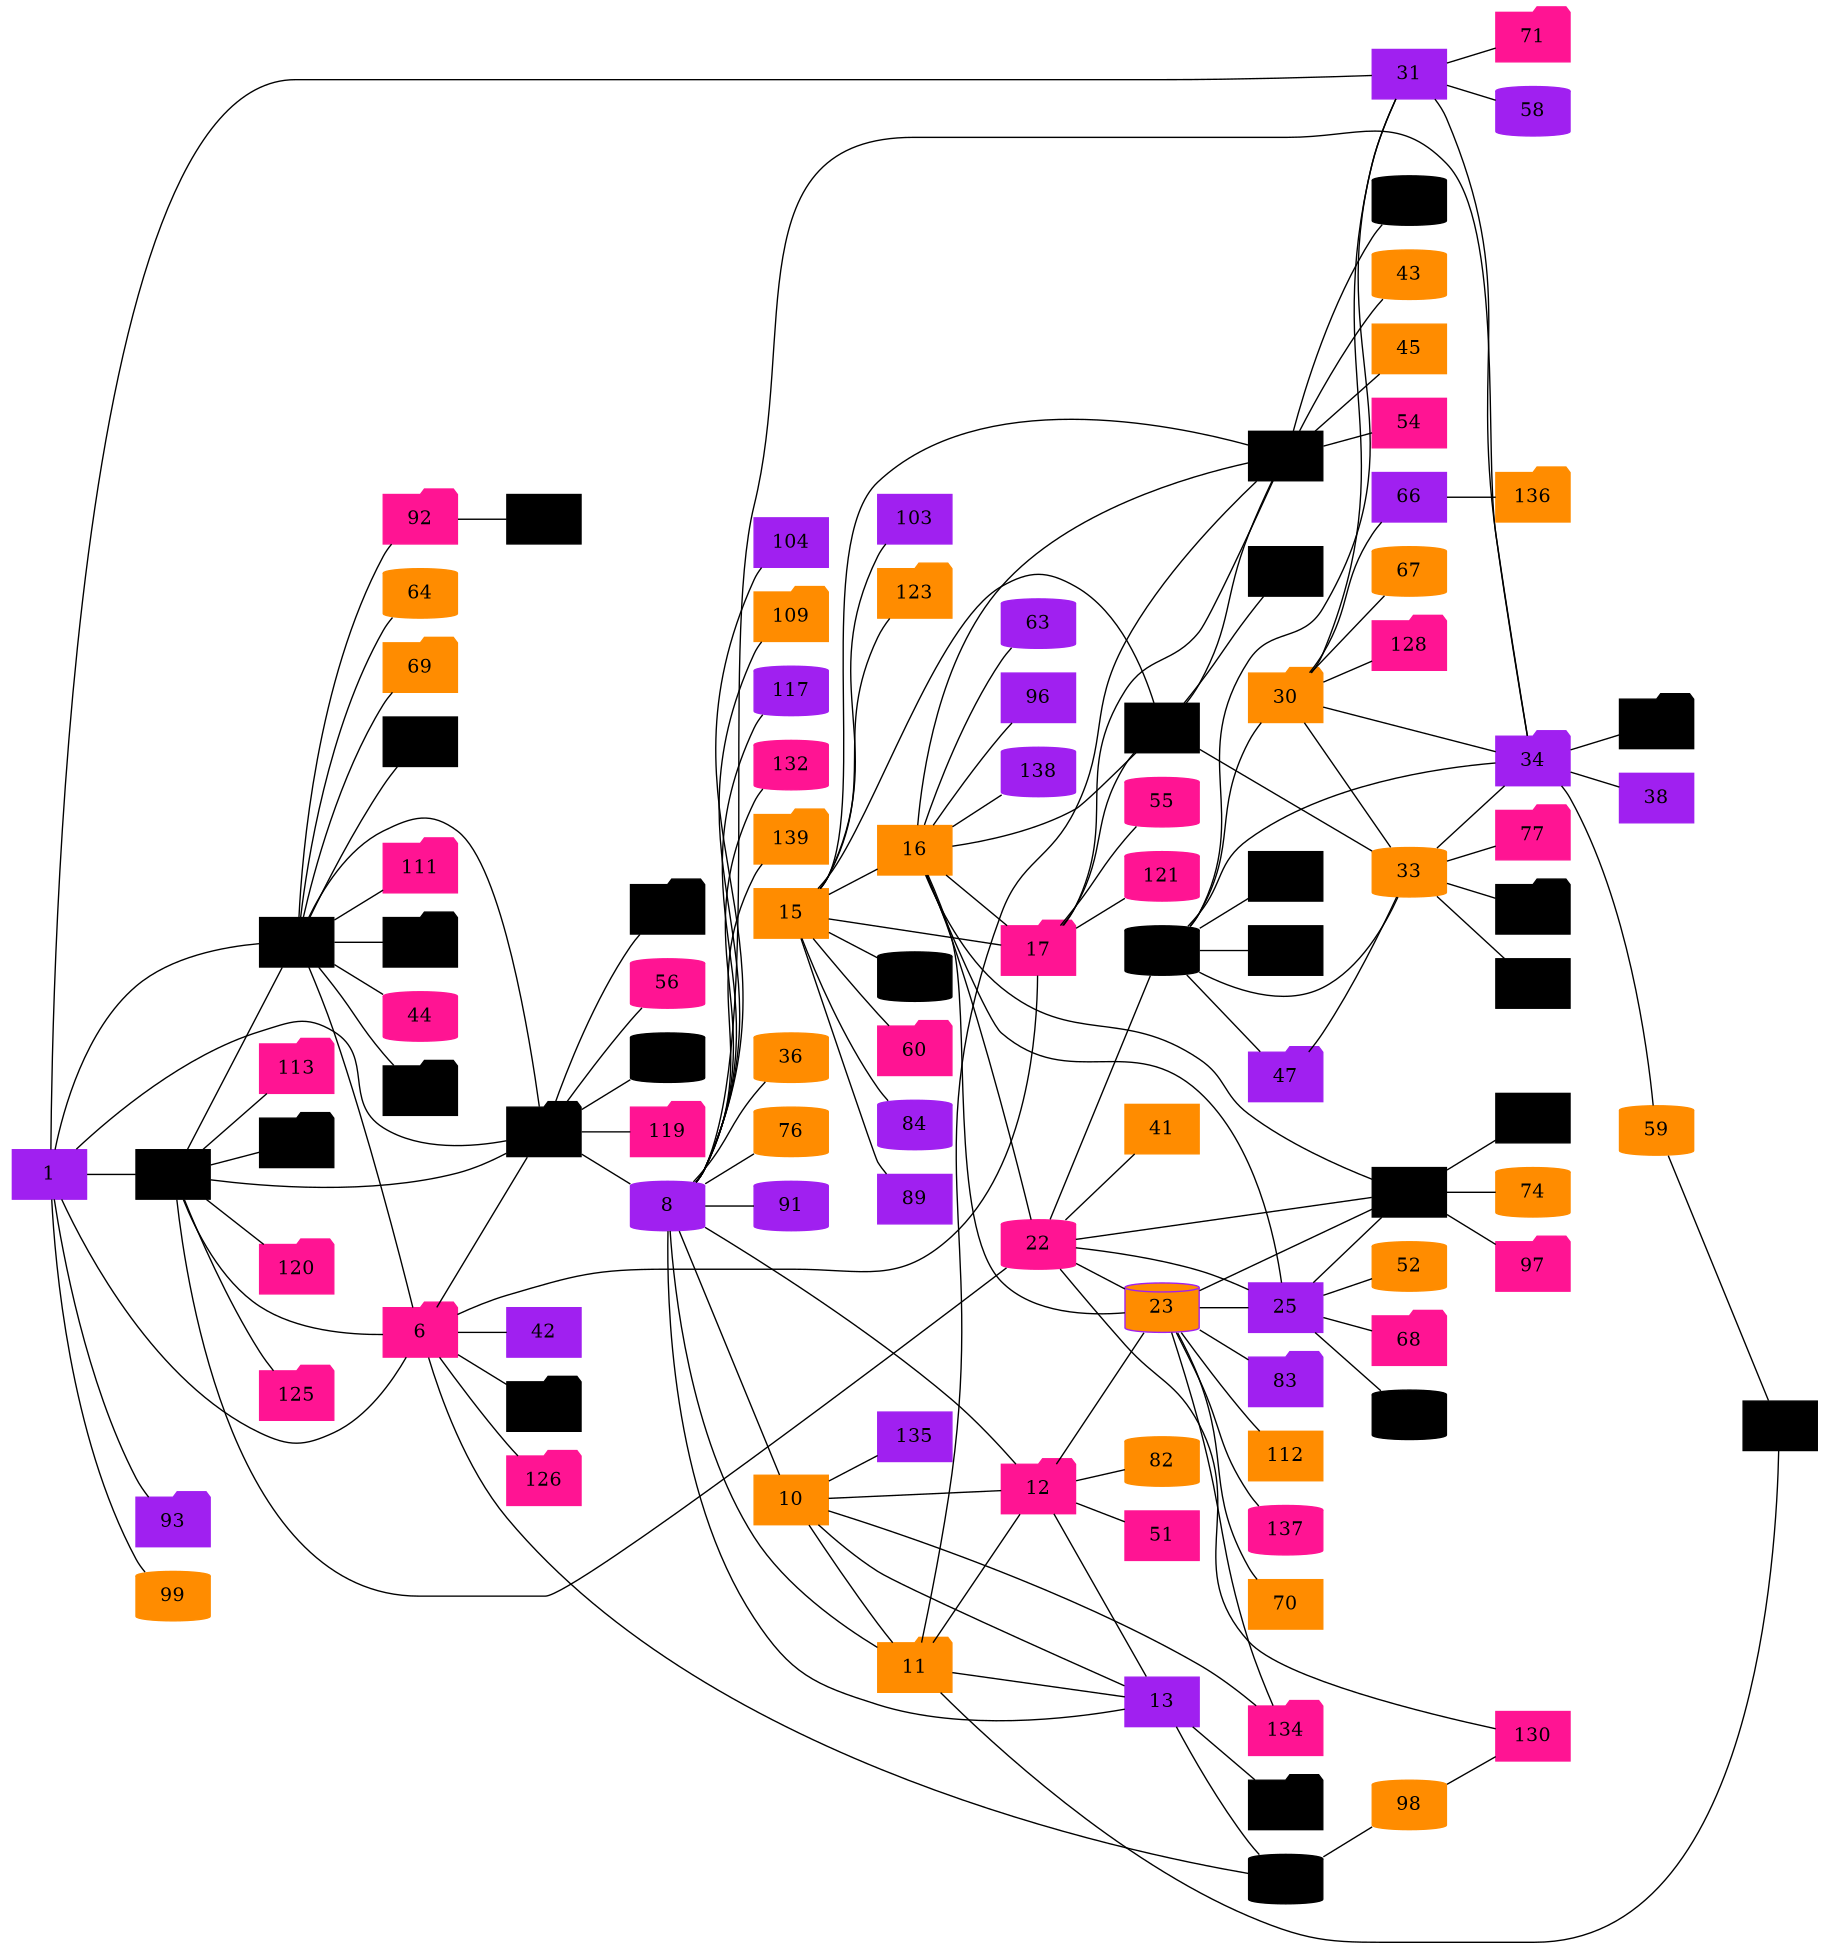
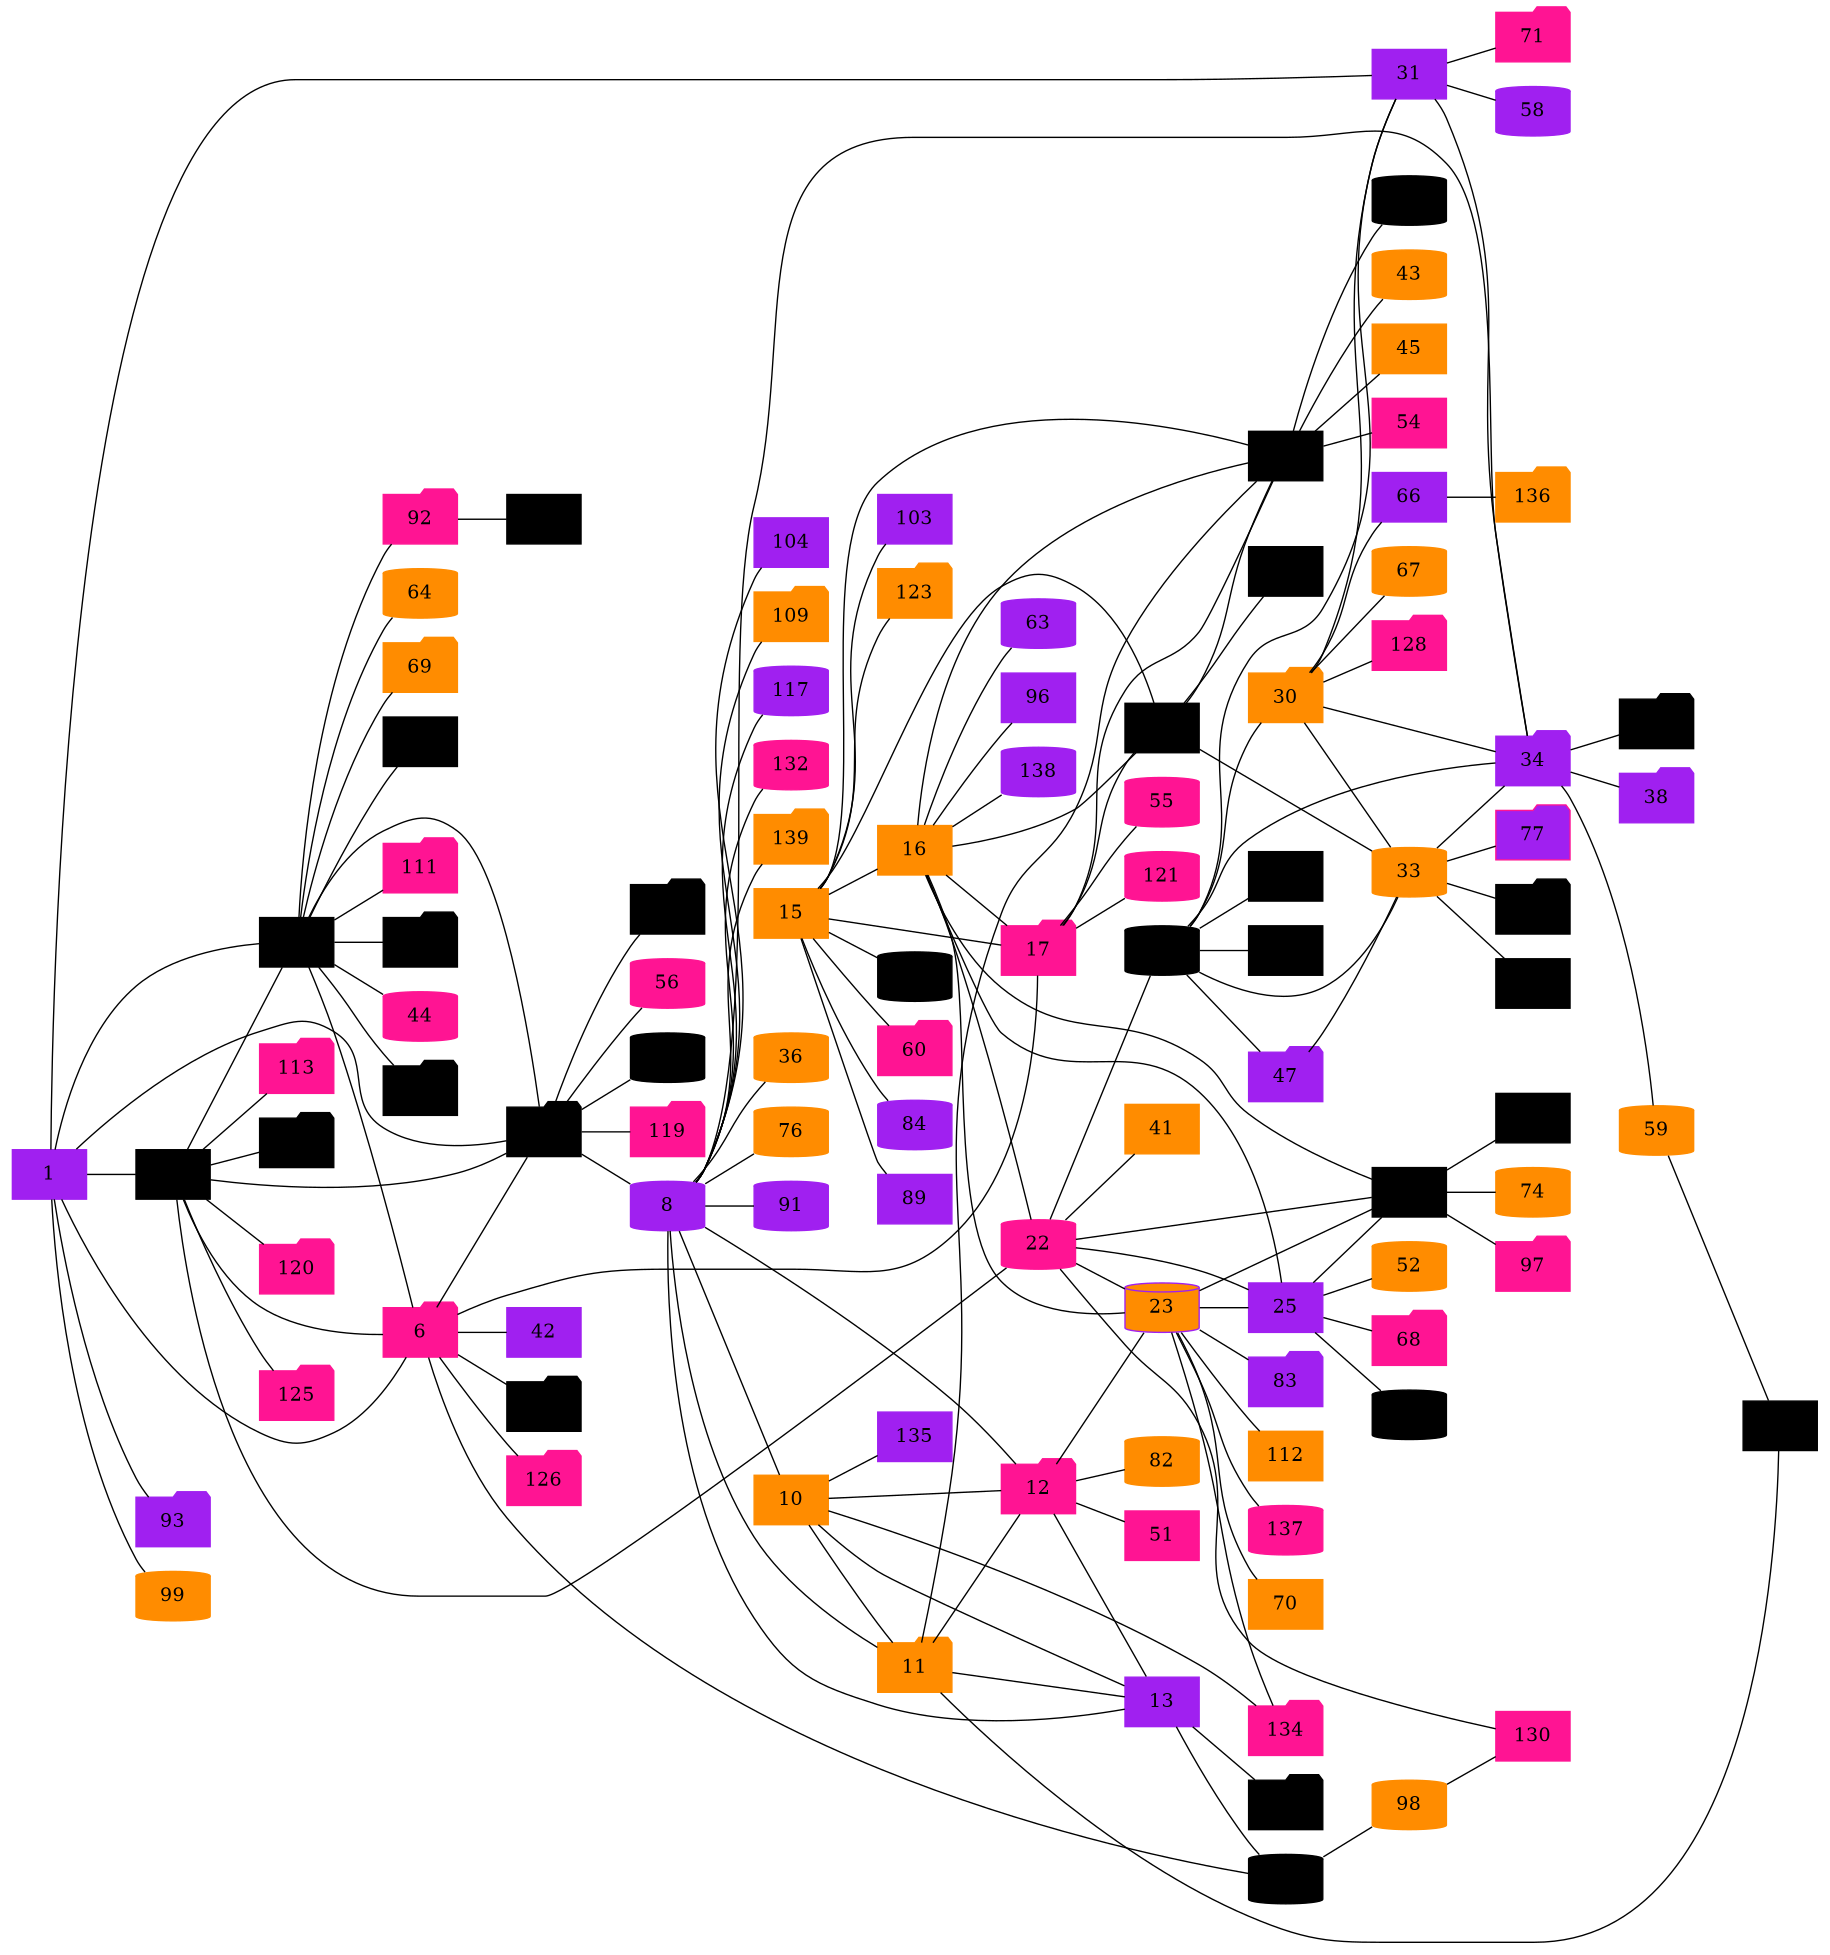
(1657, 798) -> (1657, 798)
(1533, 835) -> (1533, 835)
